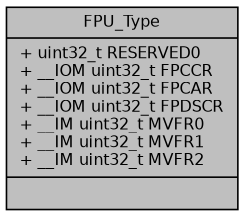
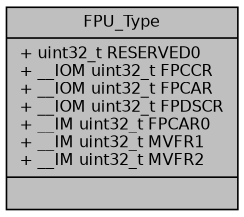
(112, 125) -> (115, 125)
